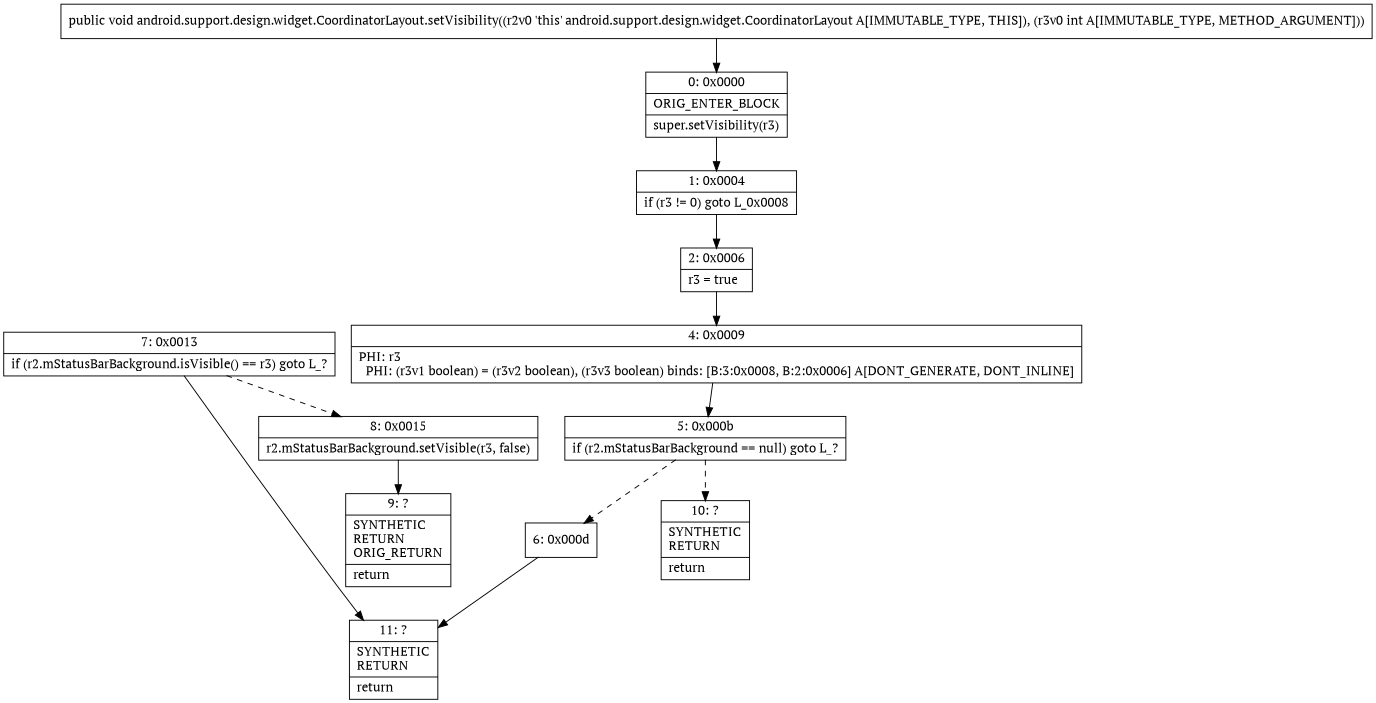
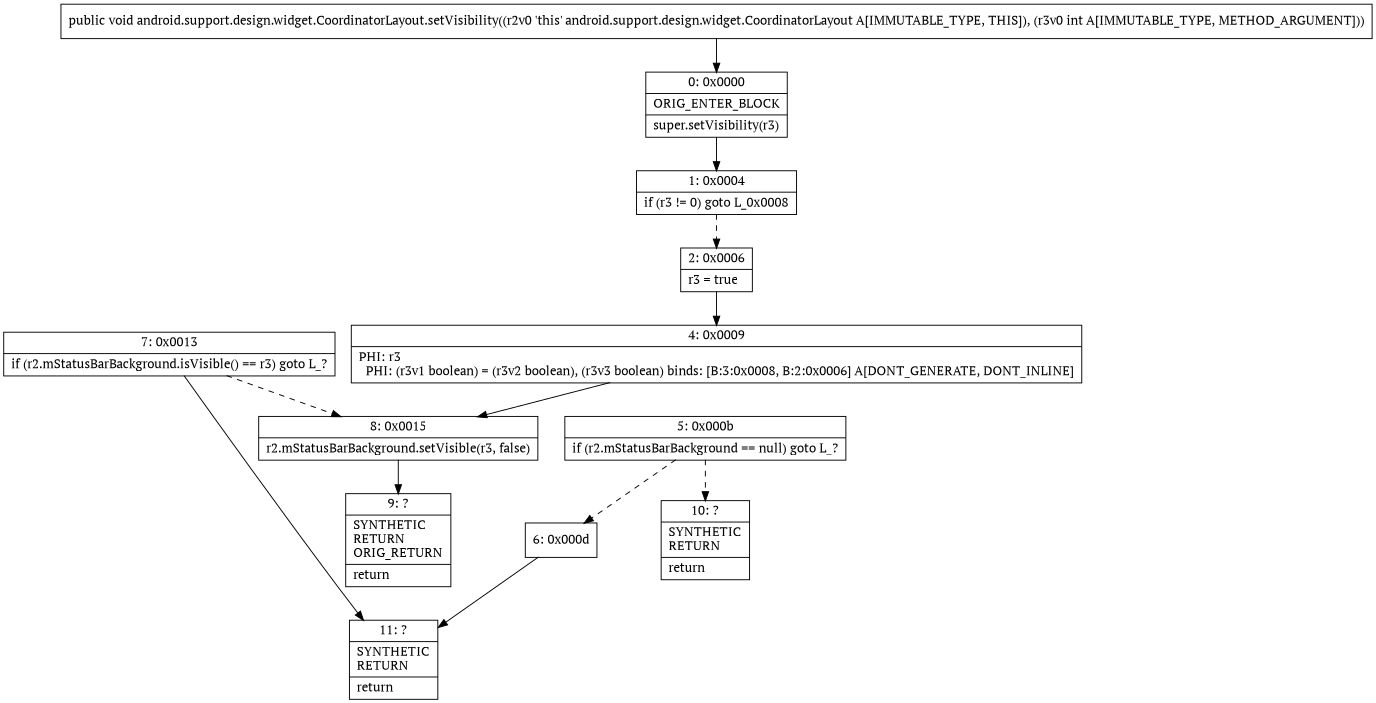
(717, 227) -> (717, 227)
(711, 395) -> (548, 399)
